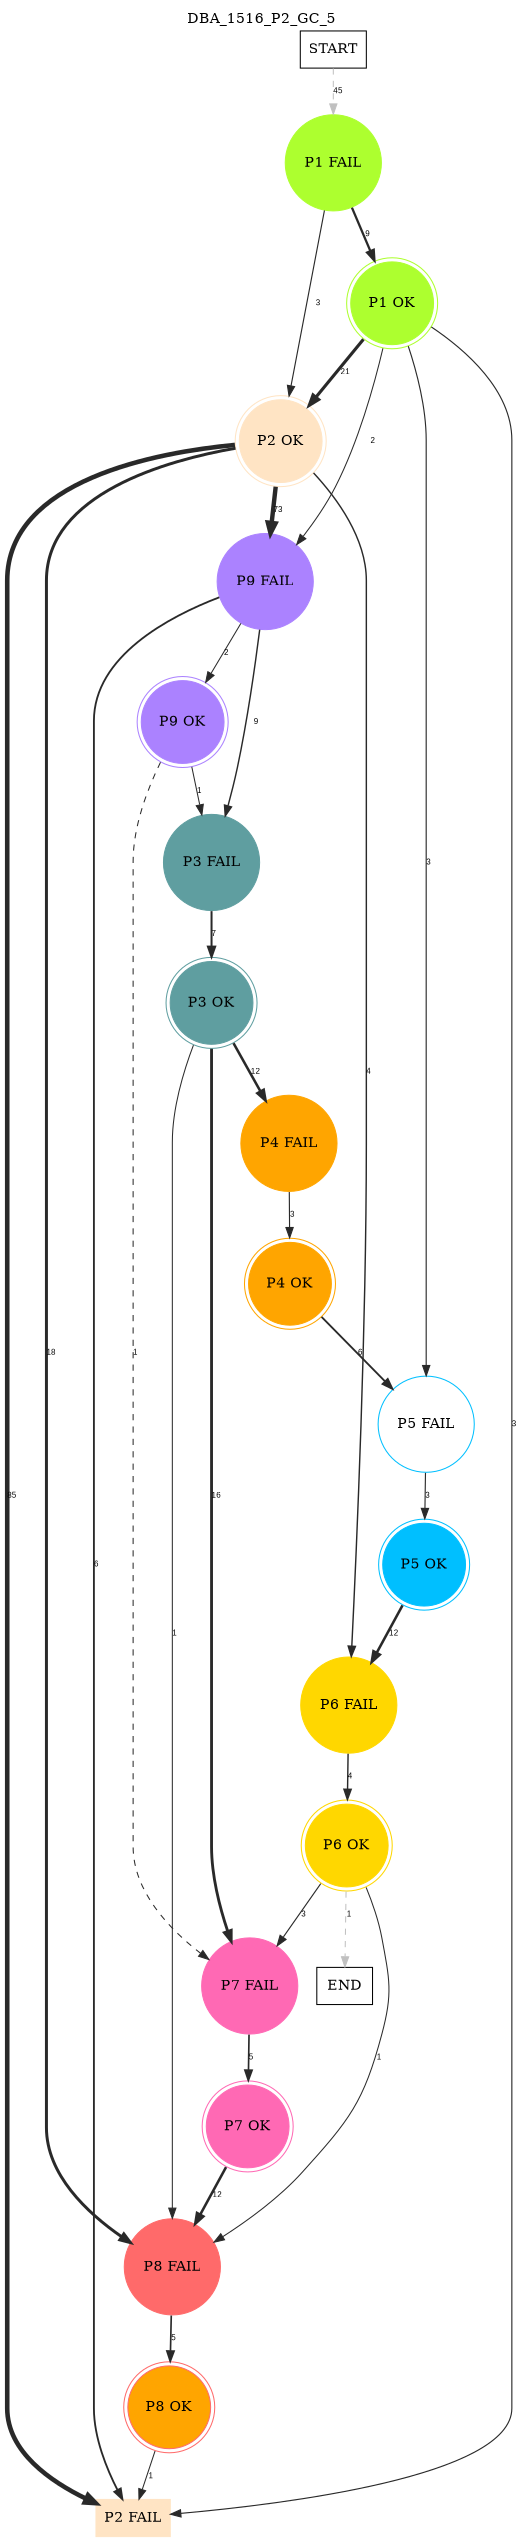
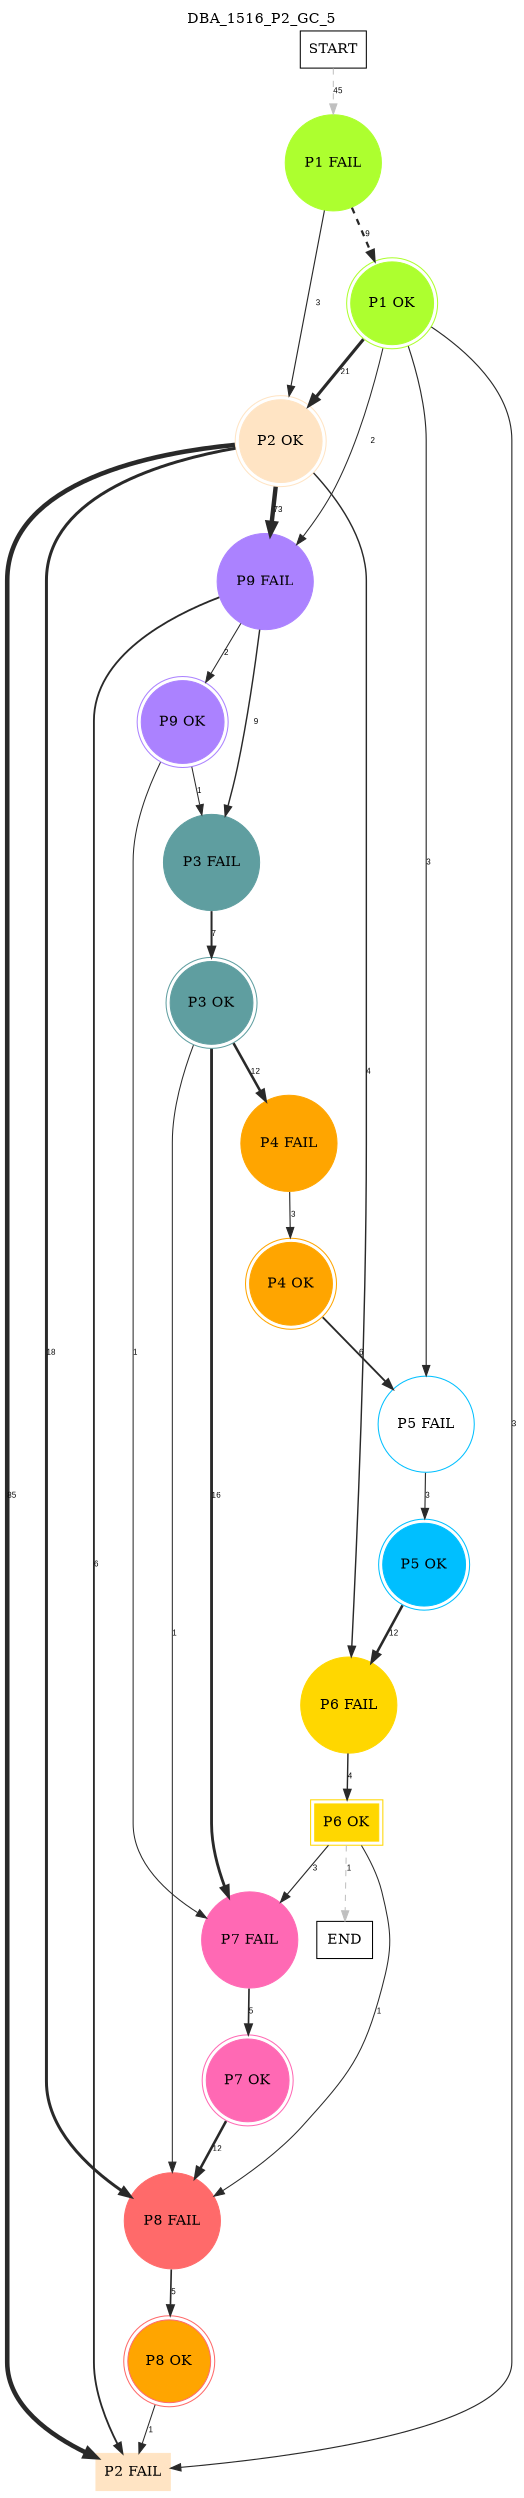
(361, 229) -> (361, 229)
(133, 1367) -> (133, 1348)
(347, 1846) -> (347, 1823)
